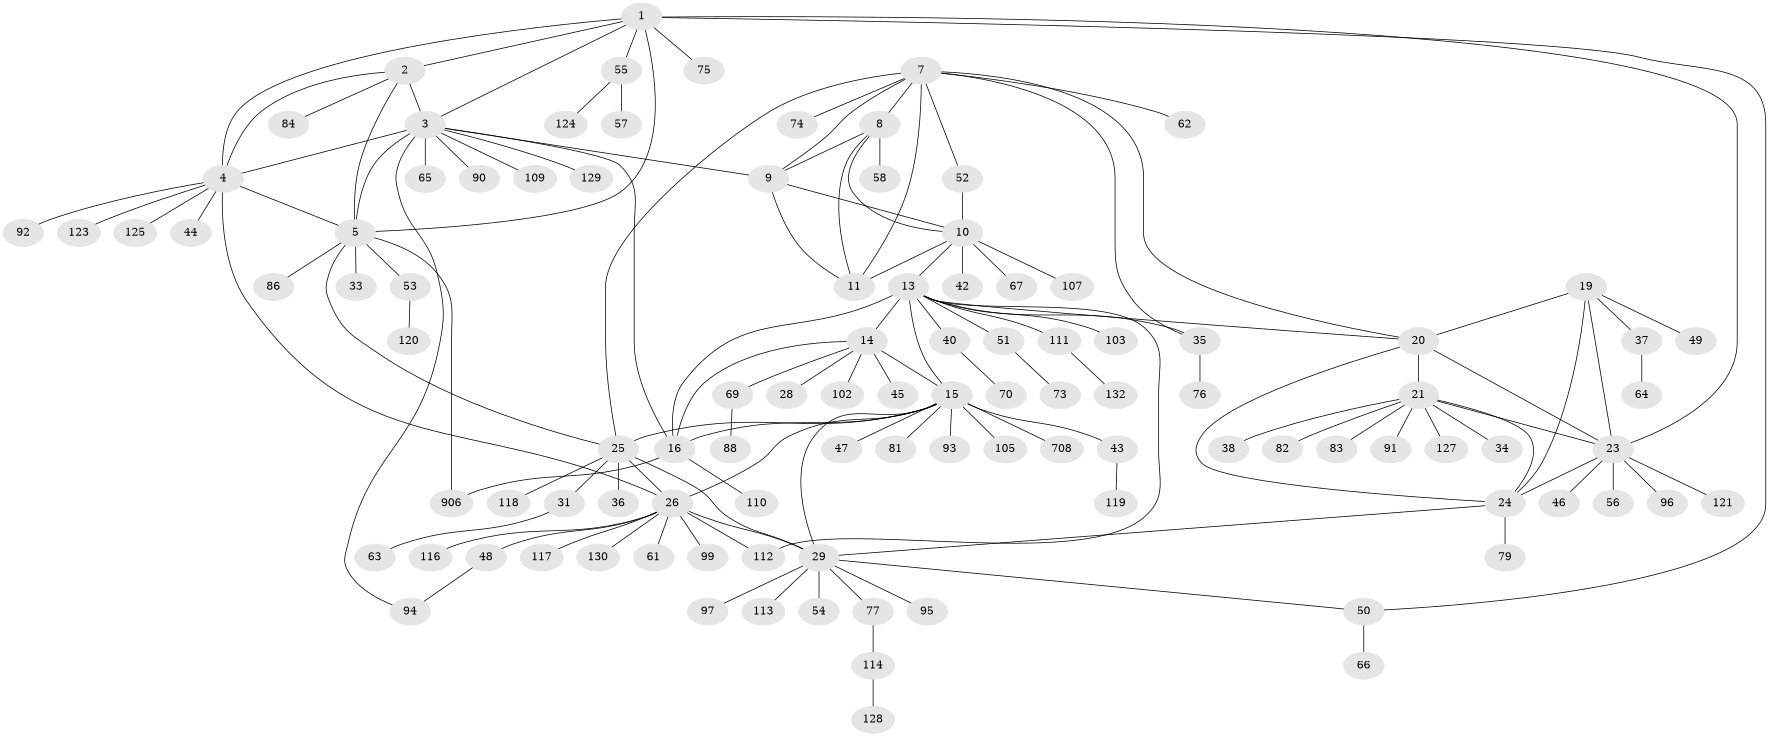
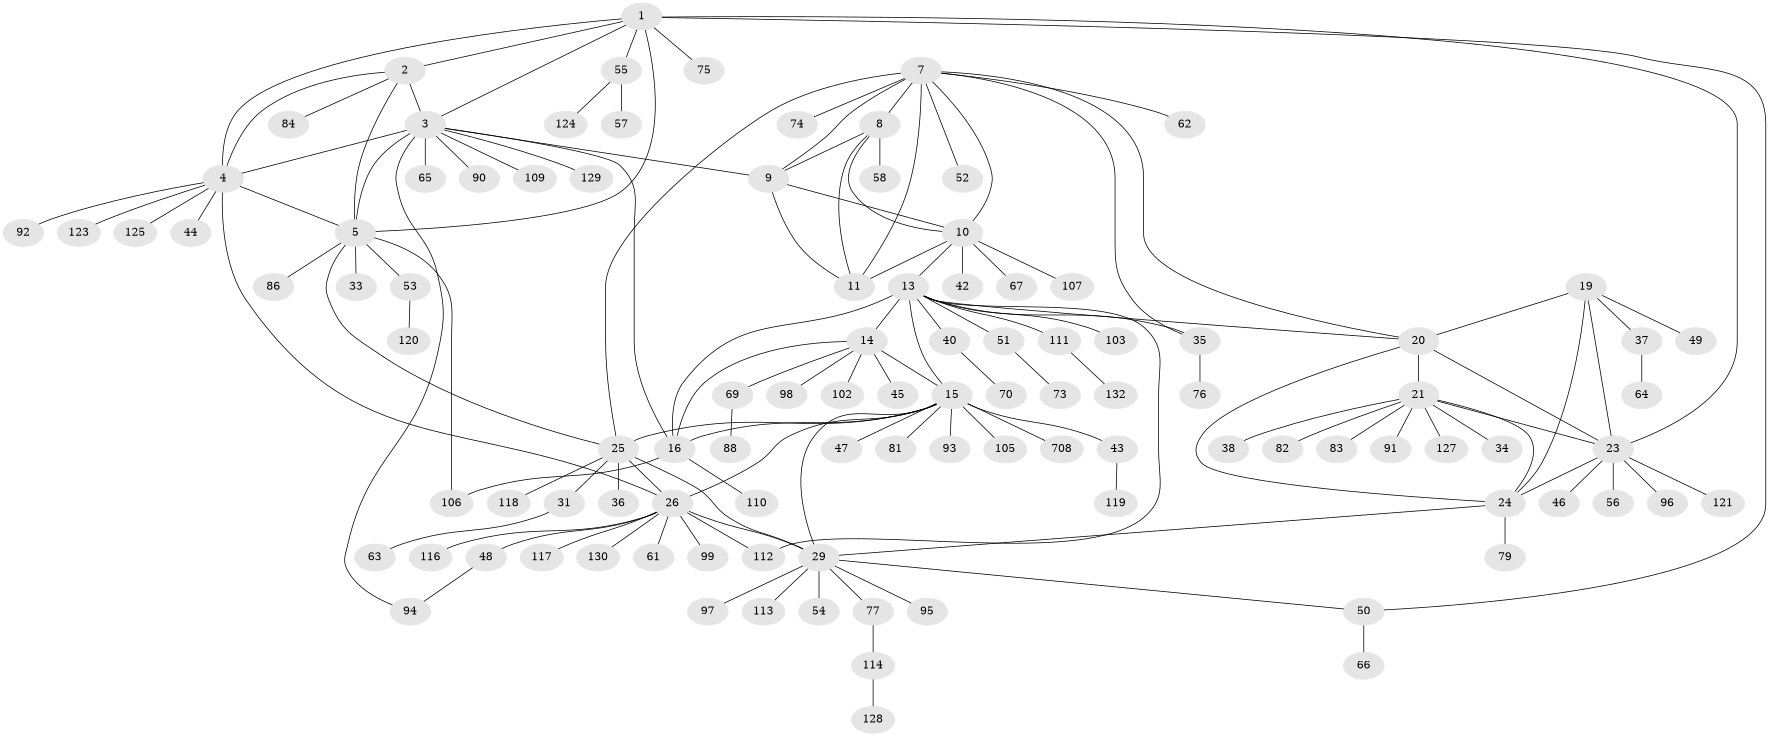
(963, 206) -> (982, 146)
(787, 395) -> (787, 395)
(452, 503) -> (452, 503)
